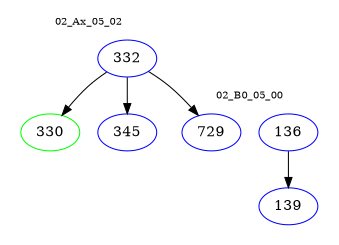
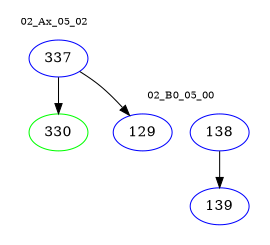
(127, 59) -> (59, 59)
(127, 132) -> none
(211, 132) -> (143, 132)
(288, 132) -> (220, 132)
